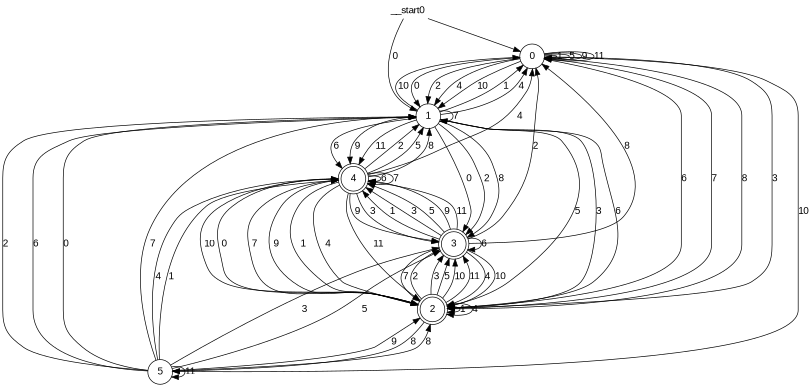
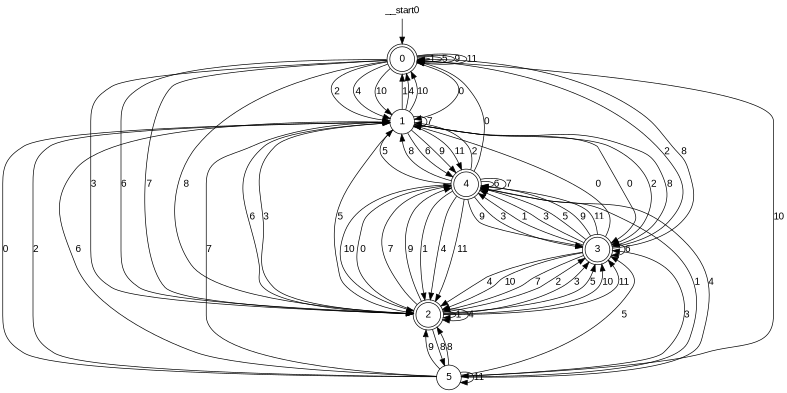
(532, 56) -> (402, 59)
(389, 66) -> (531, 165)
(520, 116) -> (487, 122)
